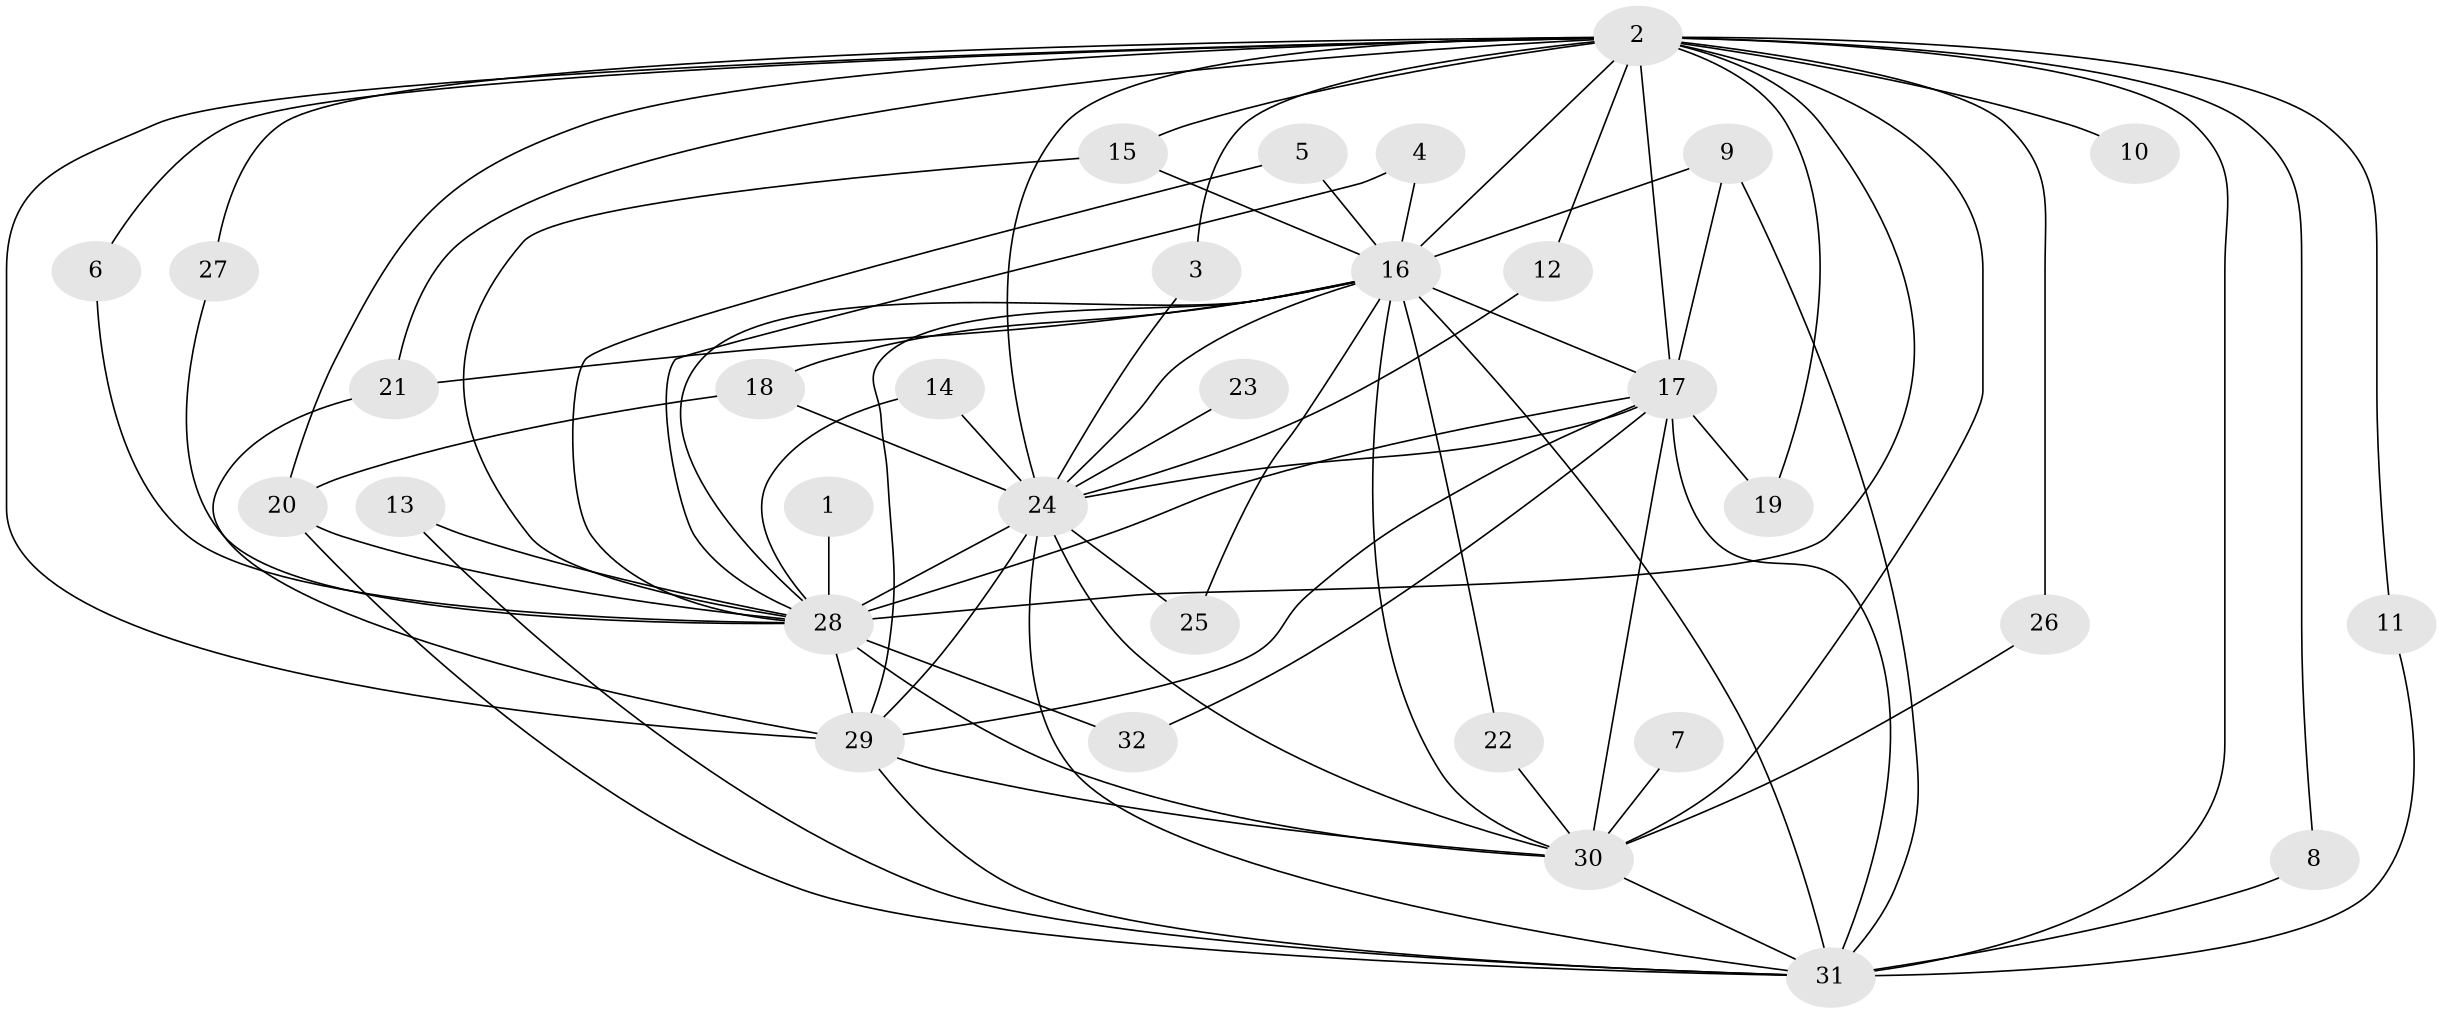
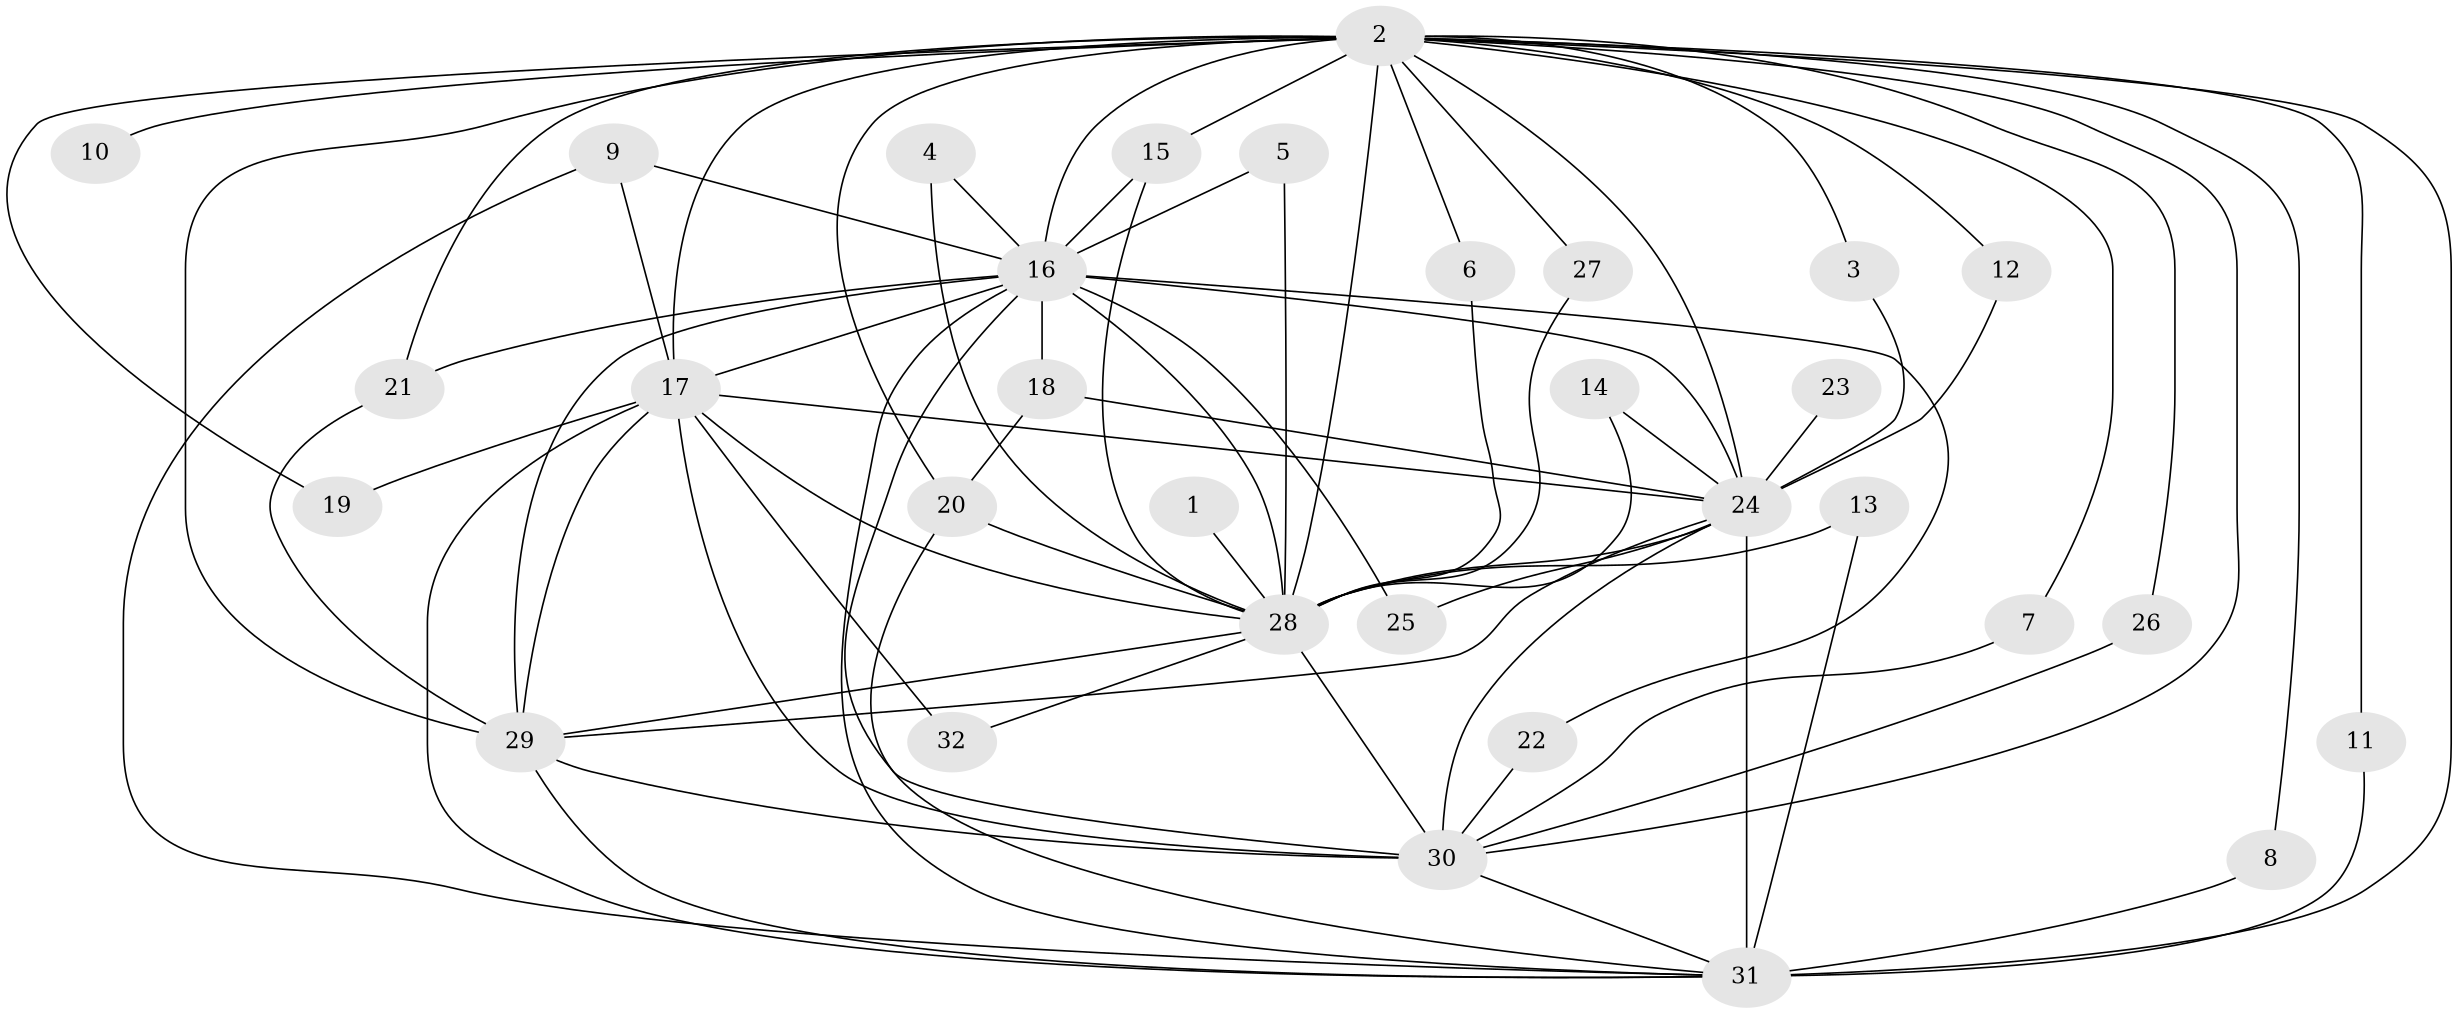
none -> (1959, 147)
